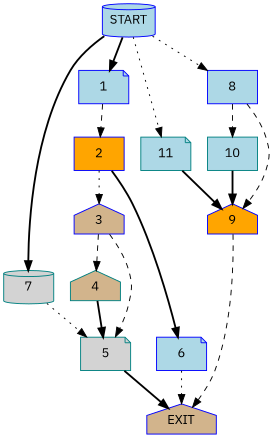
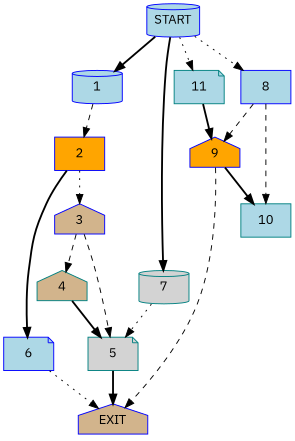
(104, 87) -> (97, 87)
(233, 183) -> (236, 182)
